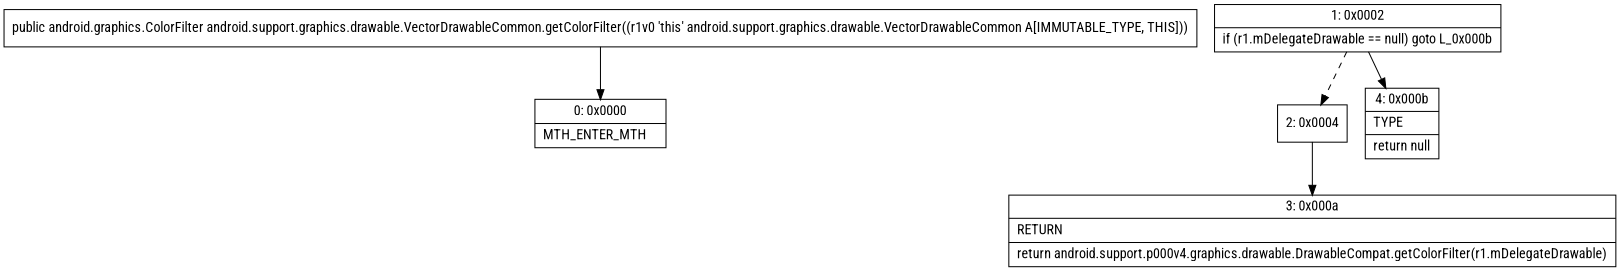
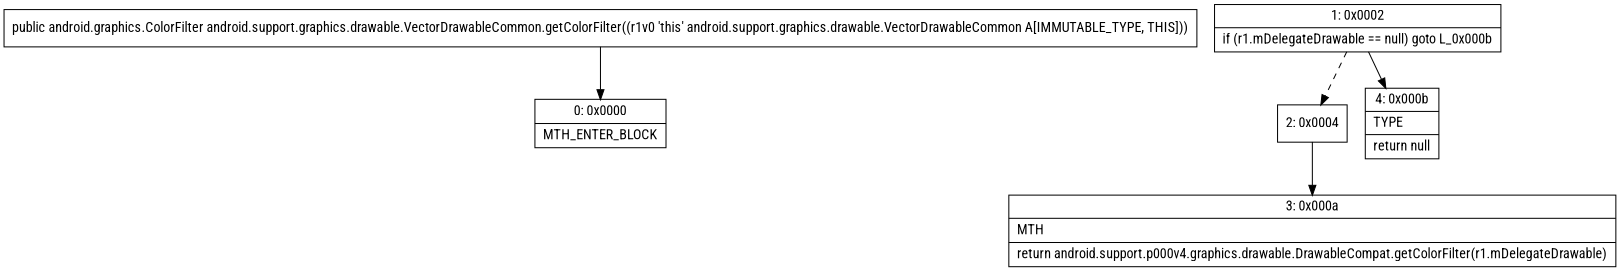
(595, 135) -> (600, 135)
(1040, 230) -> (1031, 230)
